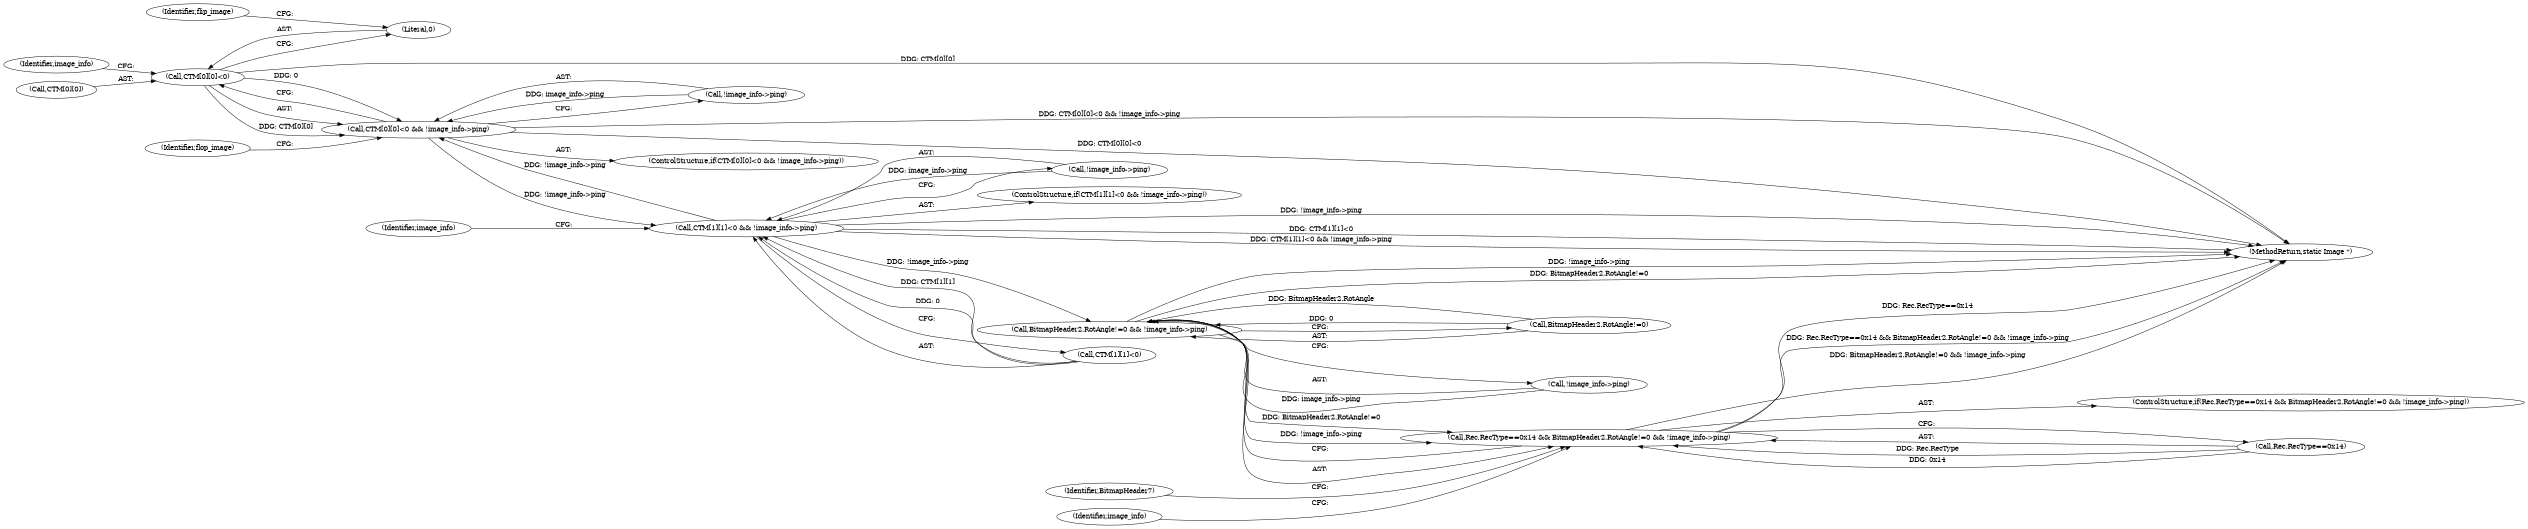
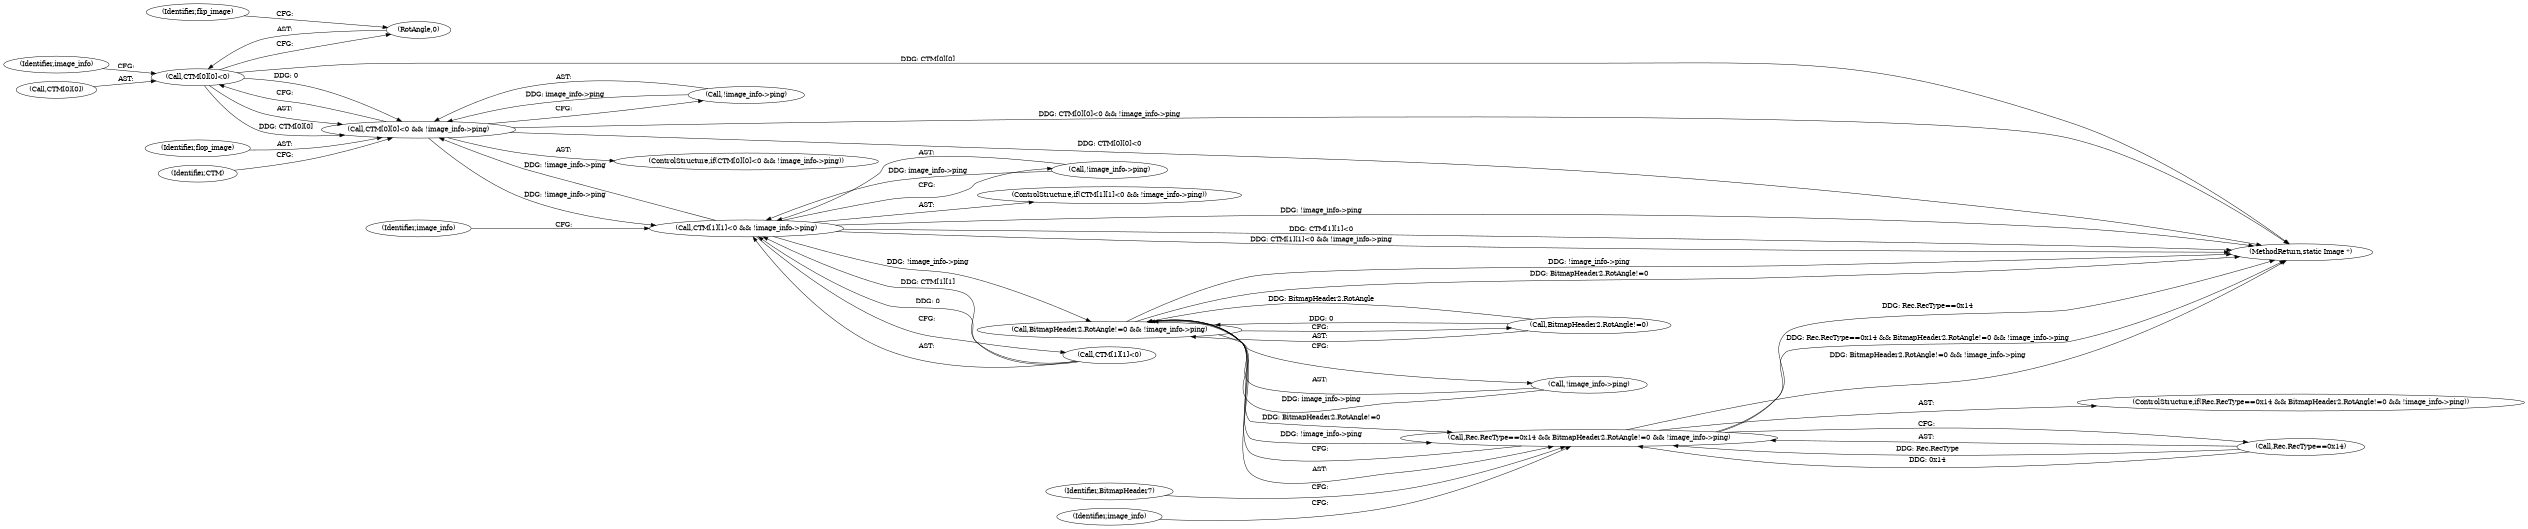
(419, 30) -> (419, 30)
(286, 144) -> (286, 144)
none -> (198, 174)
